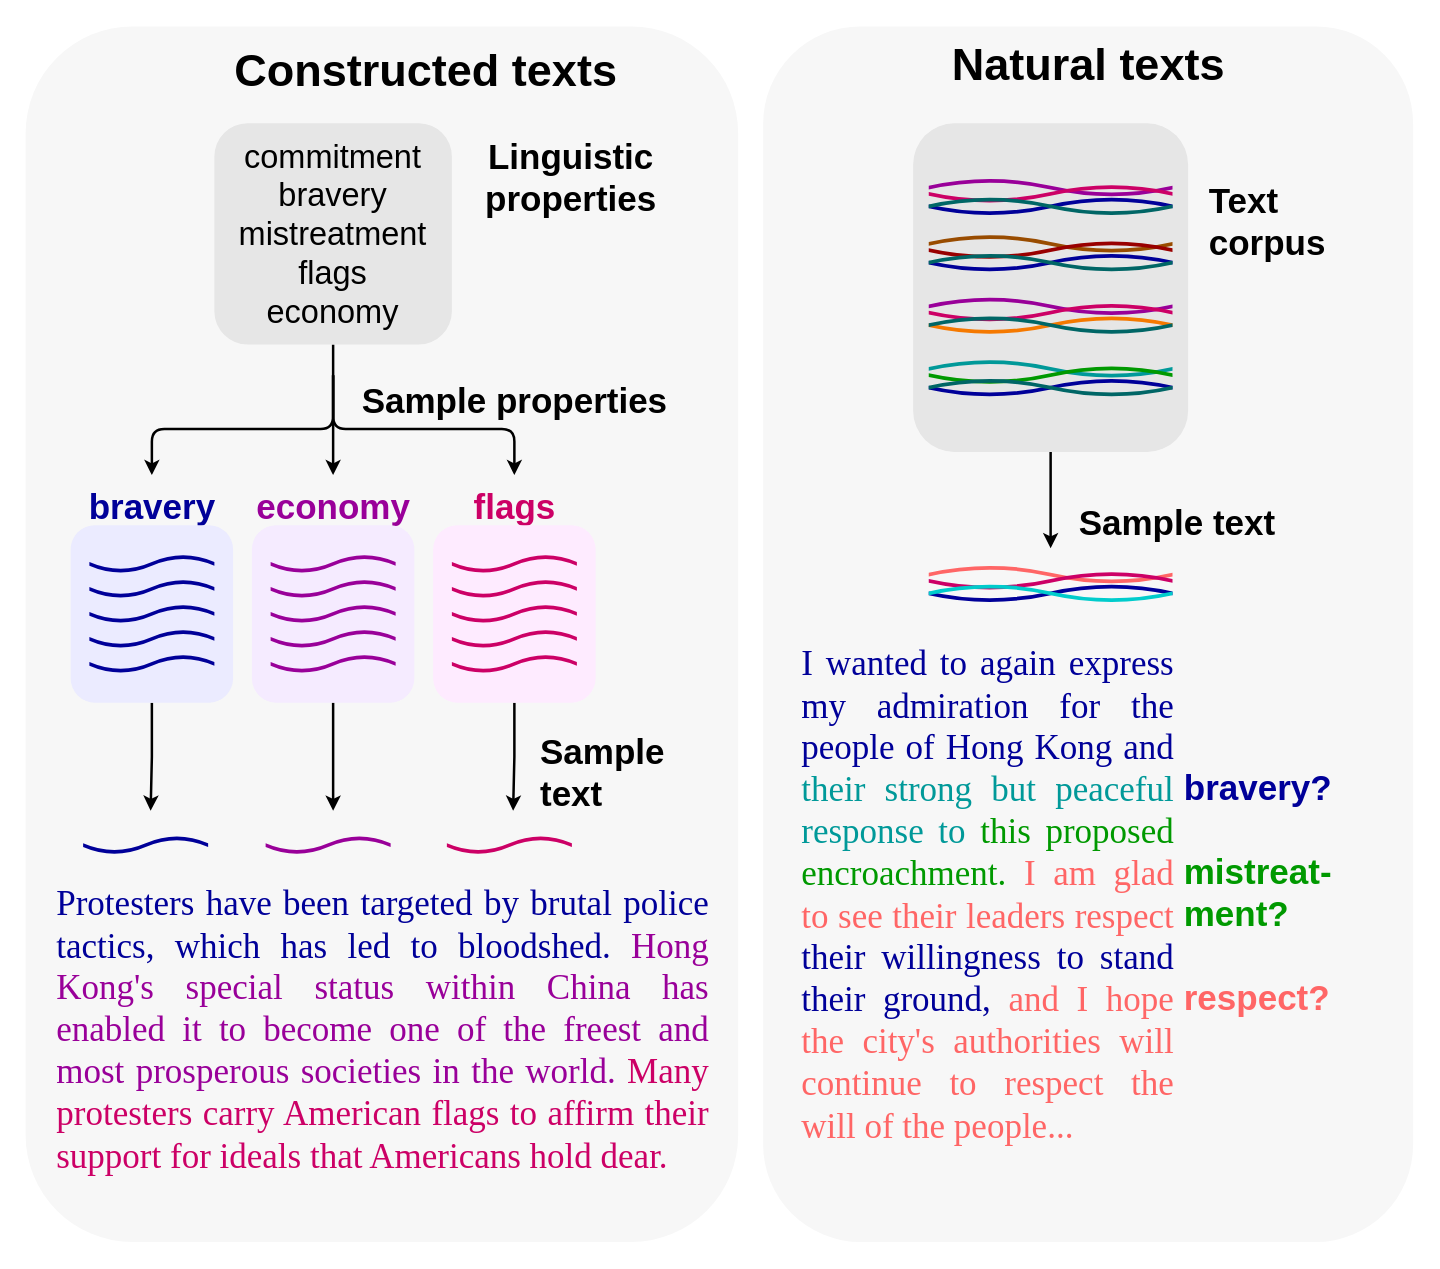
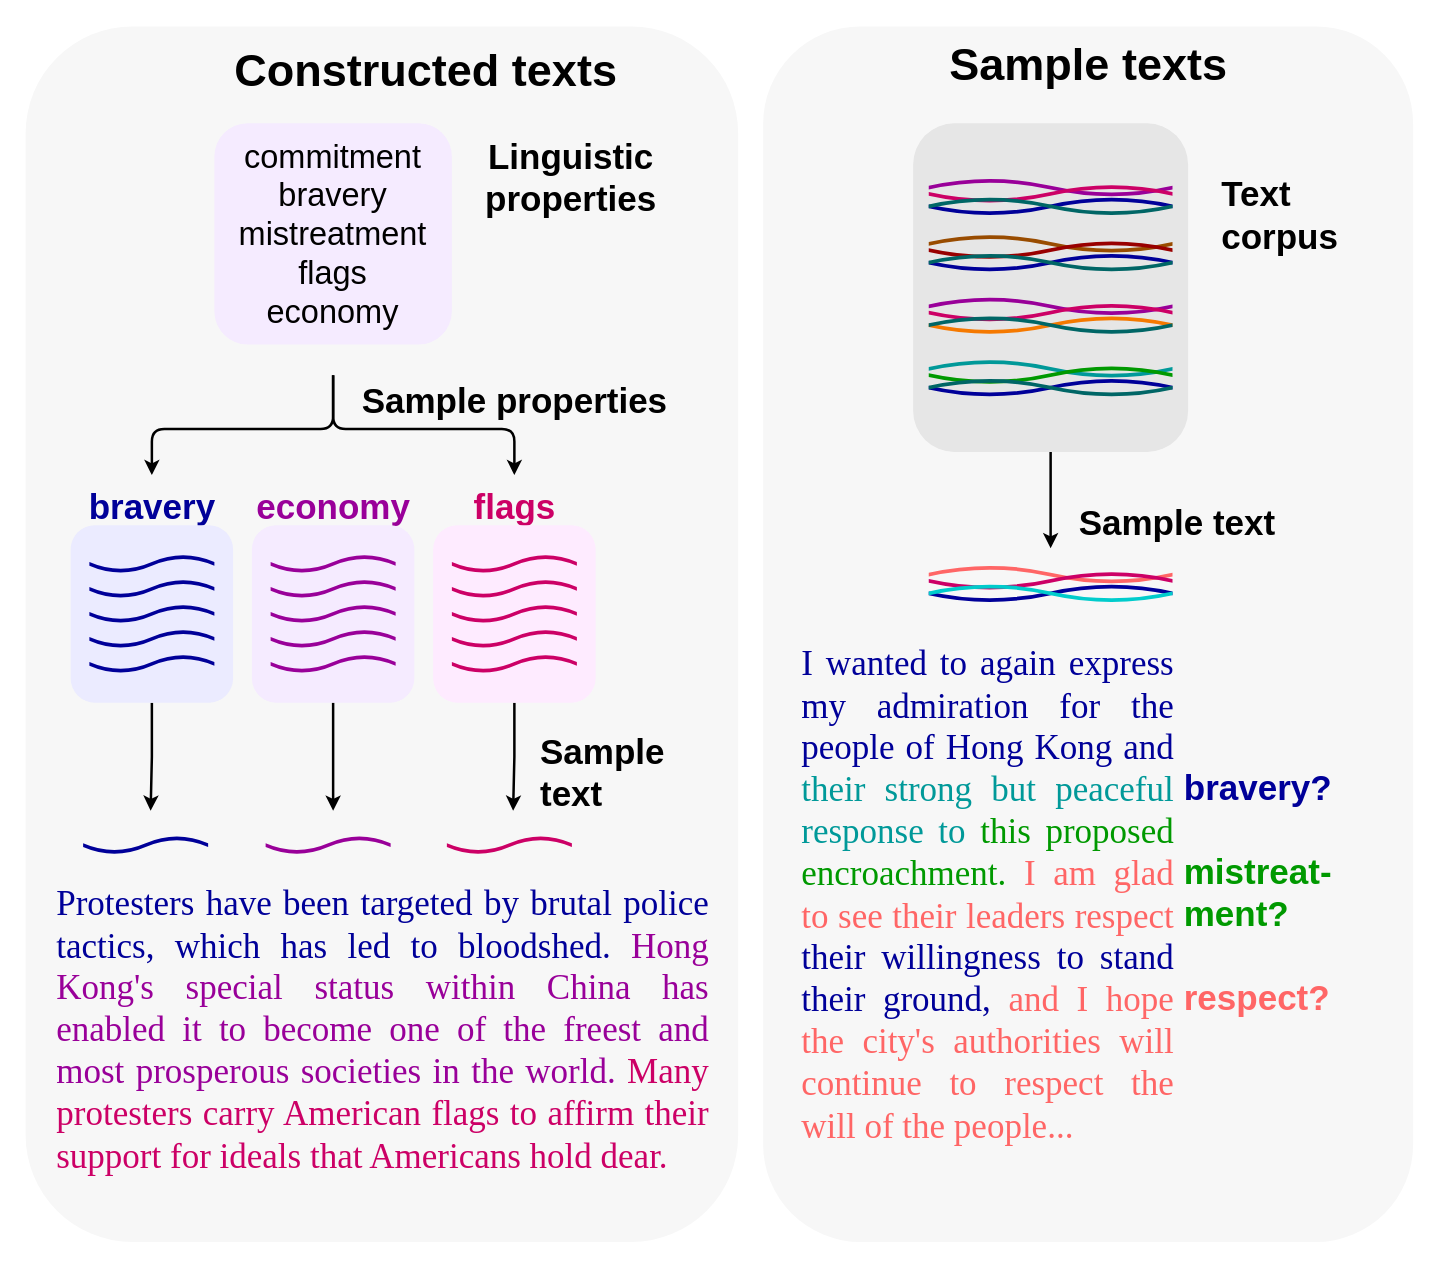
(1089, 64) -> (1089, 64)
(1282, 222) -> (1294, 216)
(333, 234) -> (333, 234)
(333, 445) -> none
